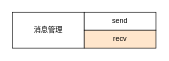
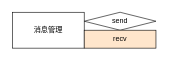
(120, 21) -> (120, 21)
